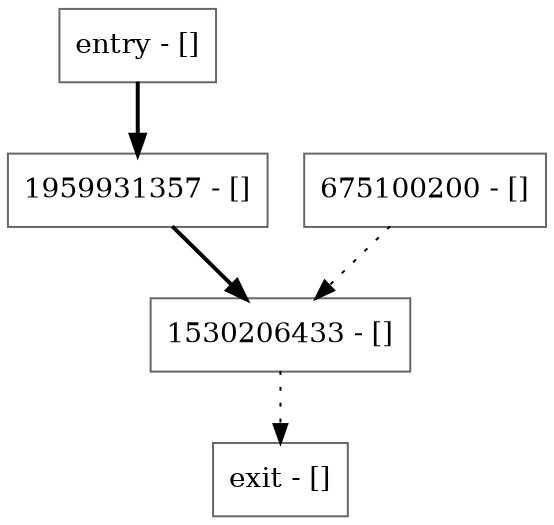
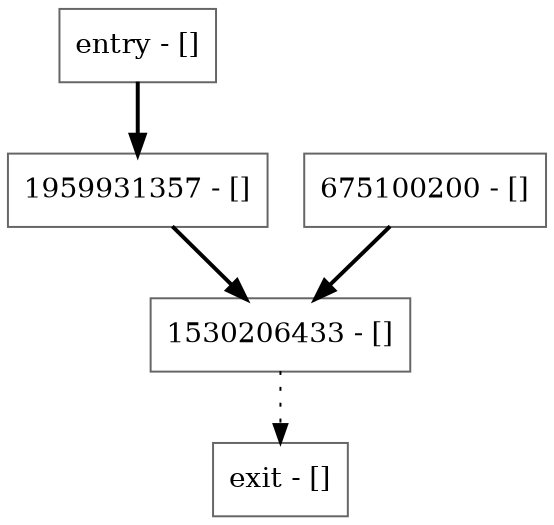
(360, 256) -> (360, 256)
